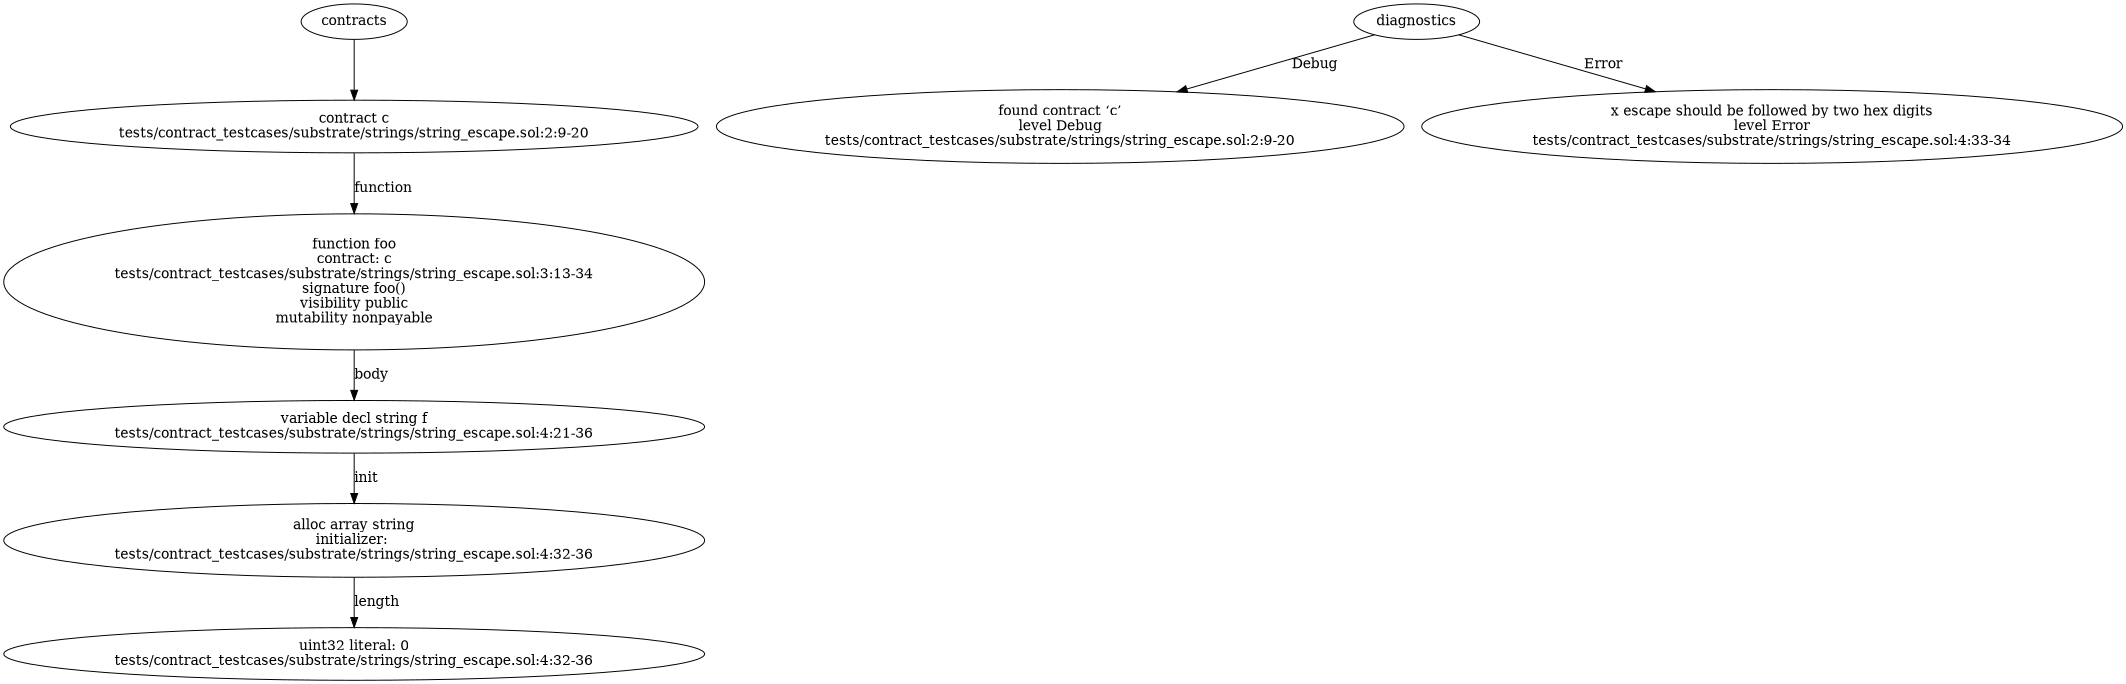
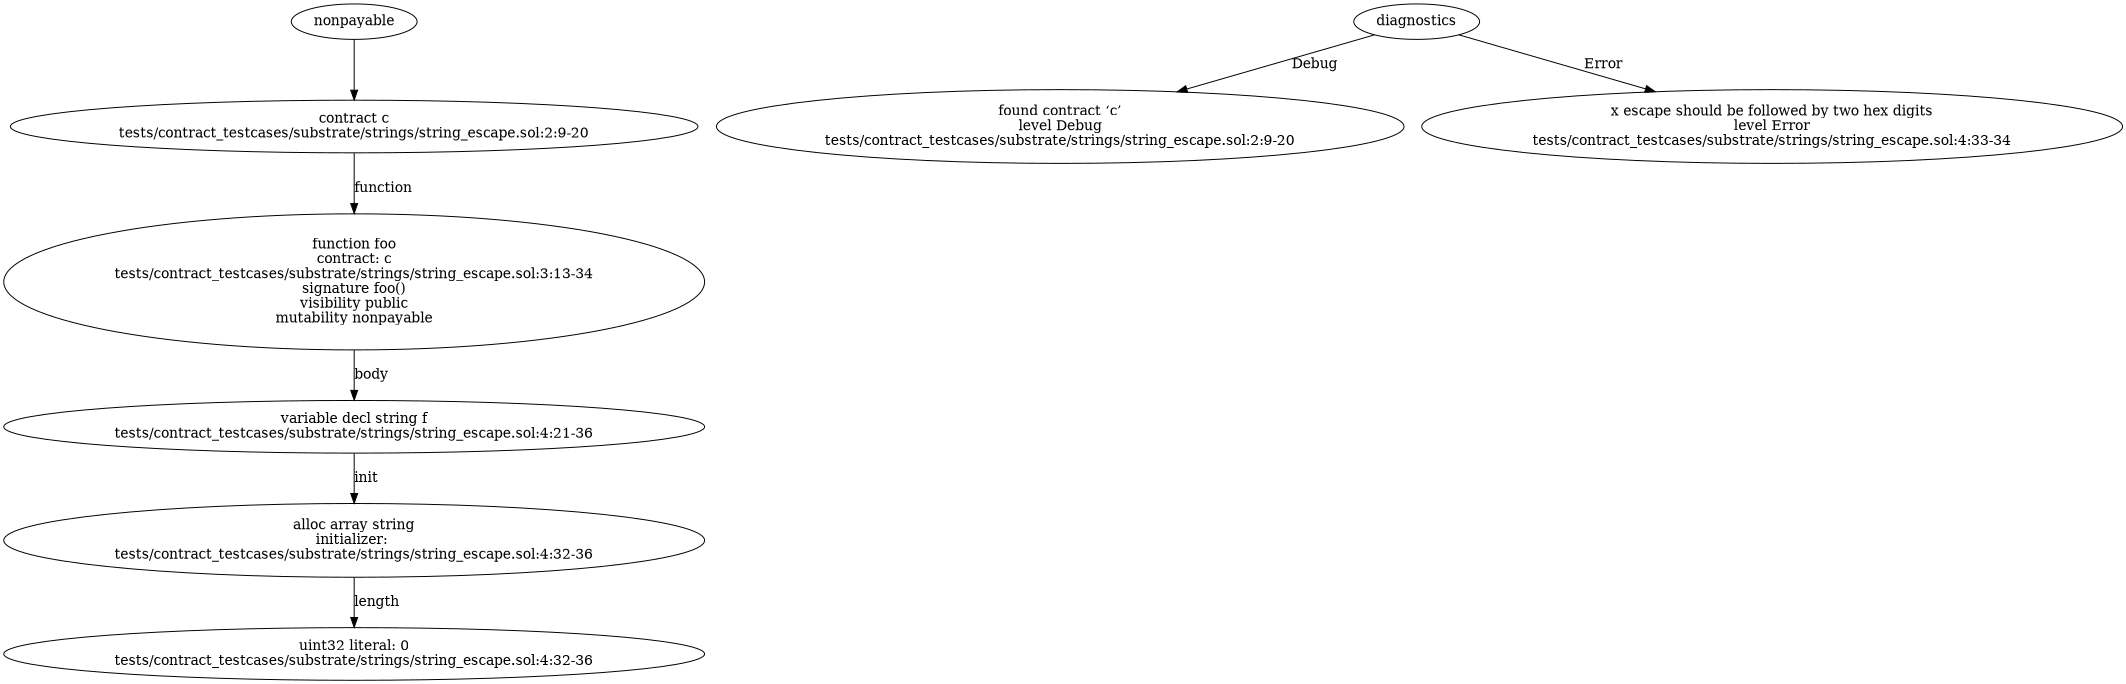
(354, 22) -> (354, 22)
